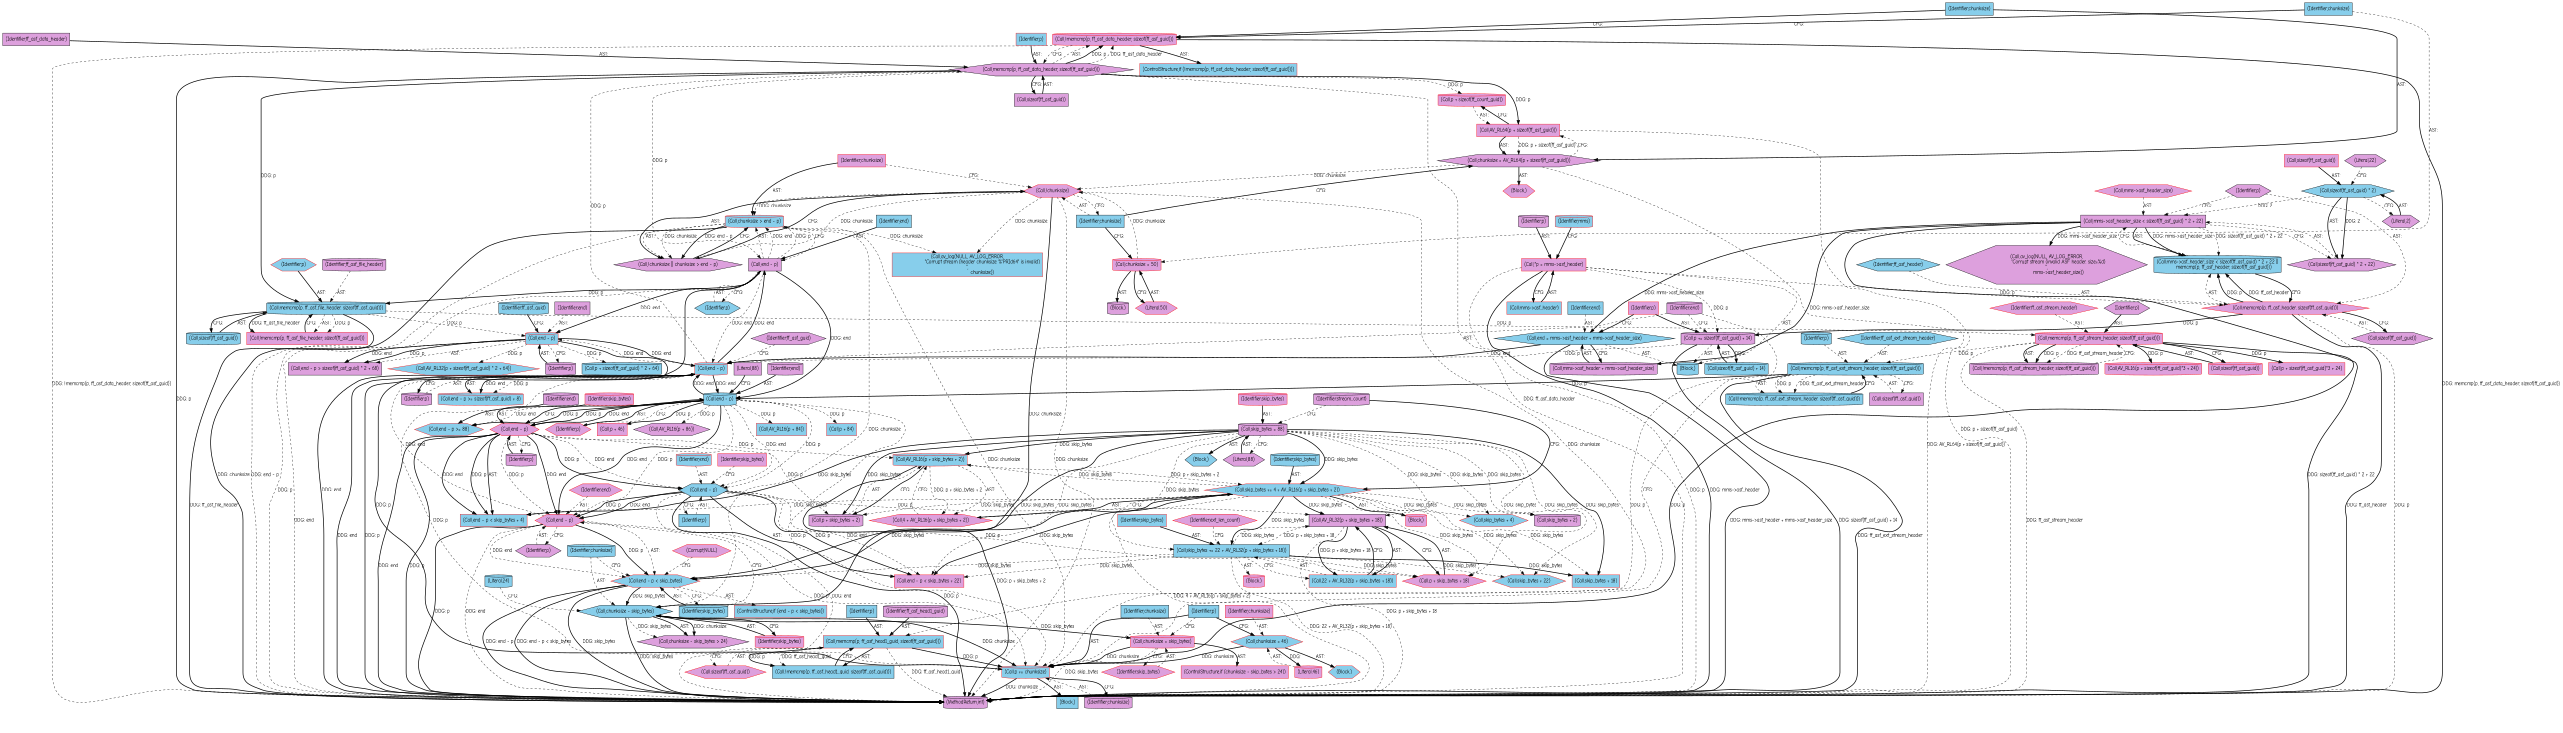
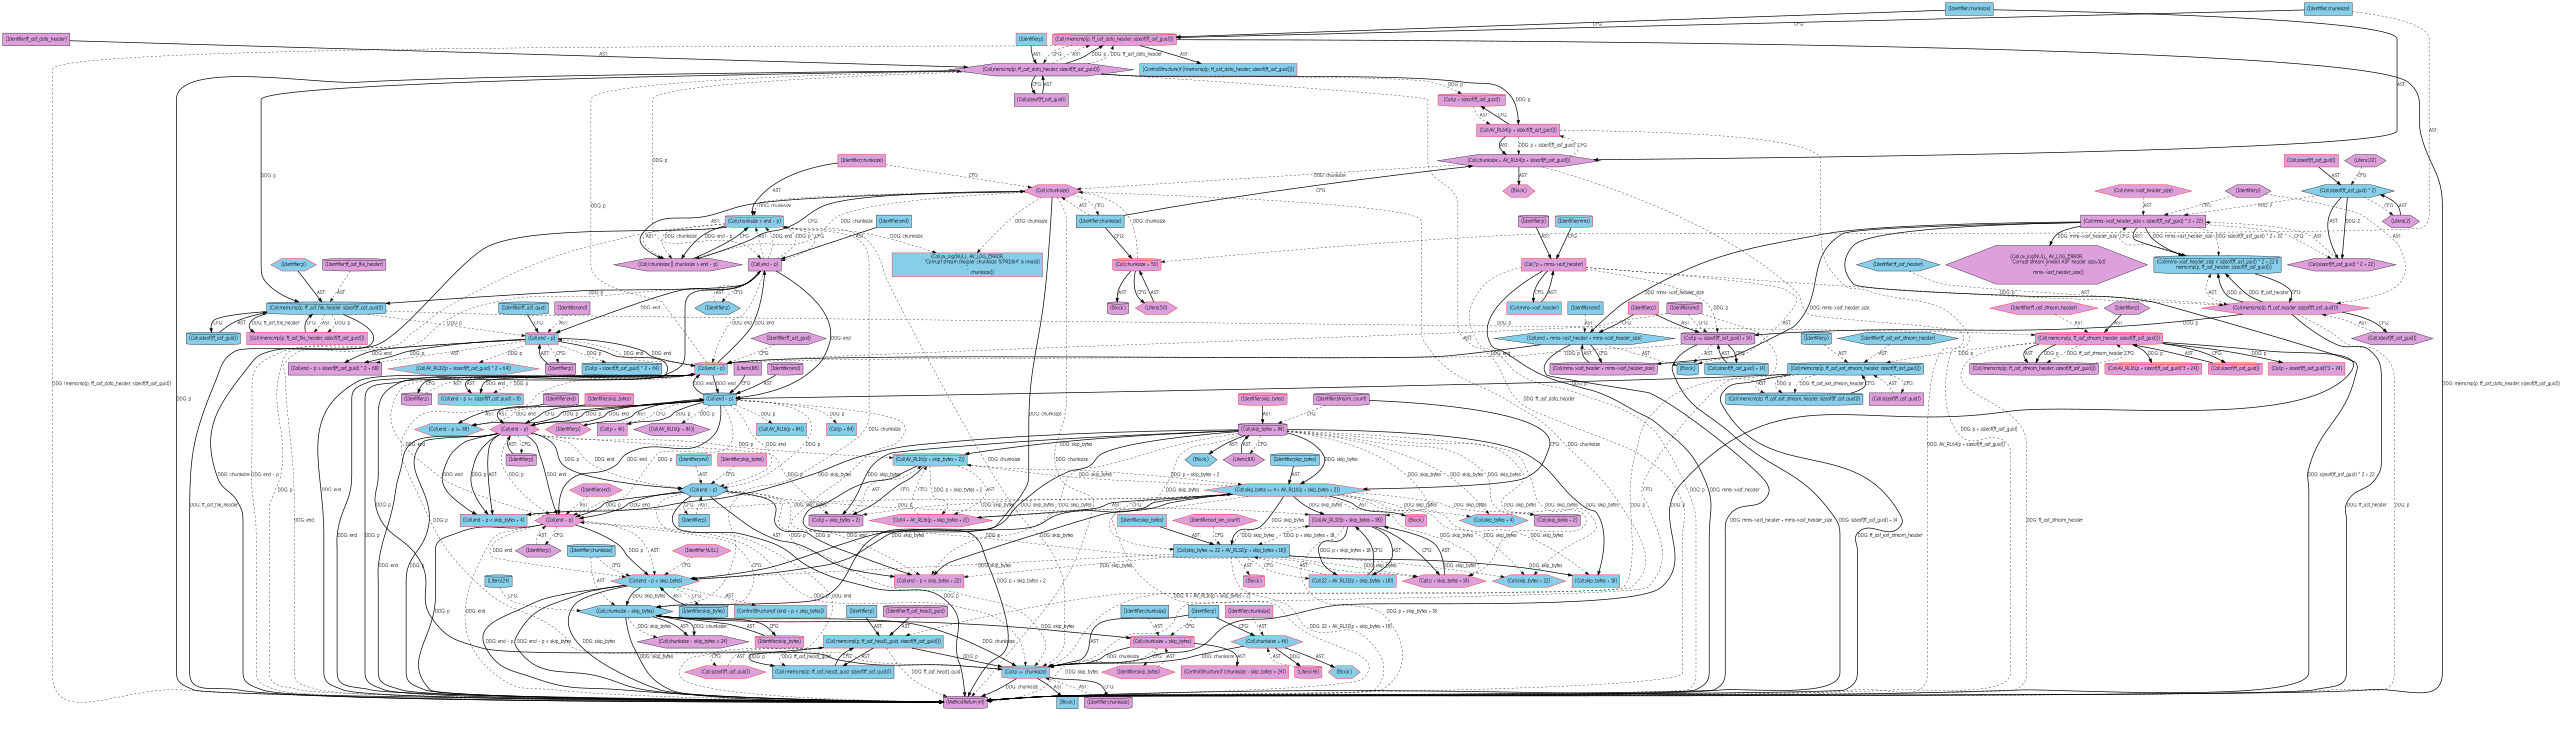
(1472, 100) -> (1472, 100)
(1741, 354) -> (1741, 354)
(702, 551) -> (702, 551)
